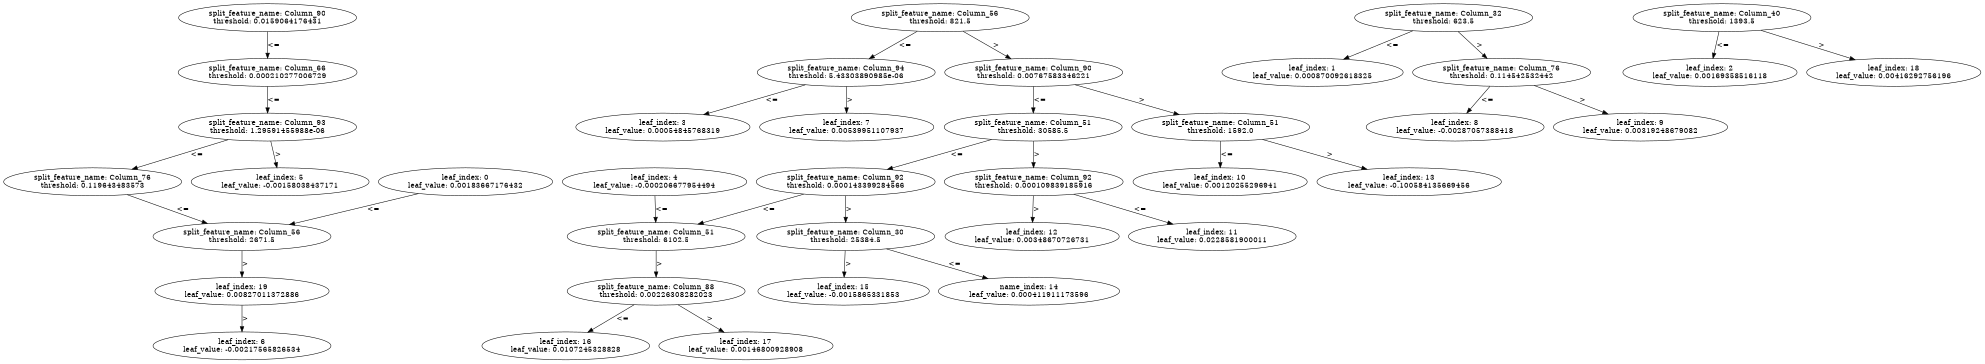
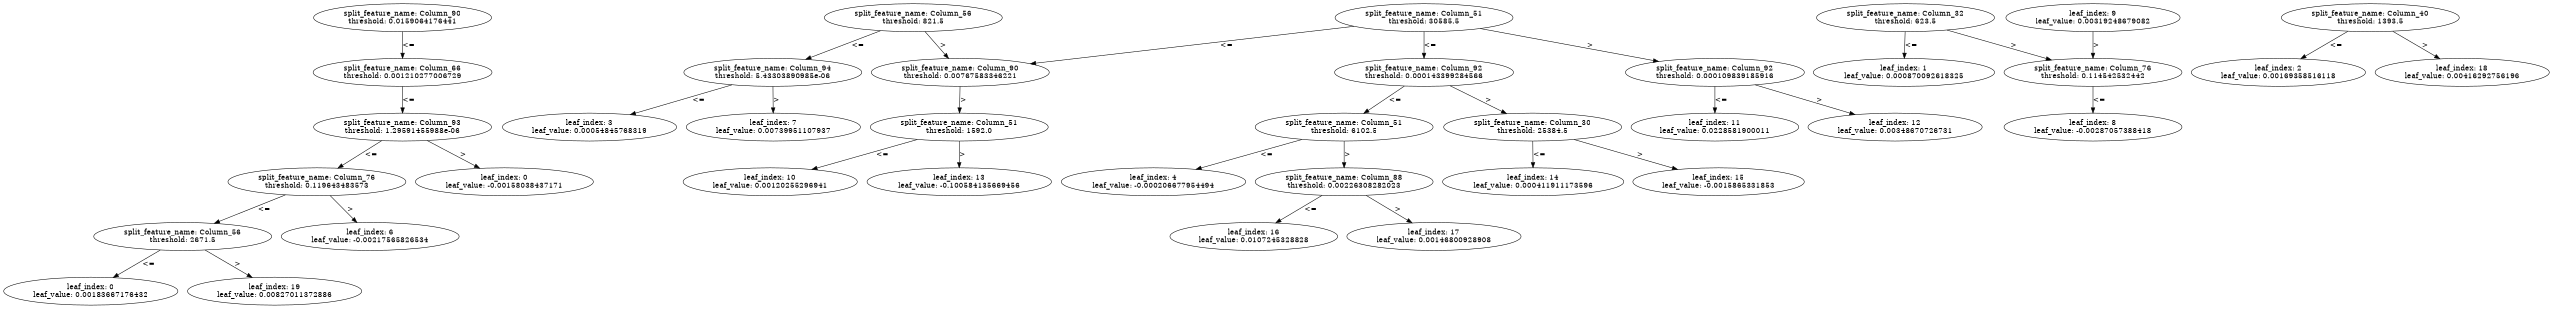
(268, 18) -> (403, 18)
(268, 72) -> (403, 72)
(1033, 97) -> (1195, 45)
(1569, 99) -> (2093, 42)
(847, 127) -> (773, 127)
(280, 182) -> (504, 182)
(655, 206) -> (1251, 154)
(357, 208) -> (139, 262)
(1029, 291) -> (1533, 182)
(242, 316) -> (342, 207)
